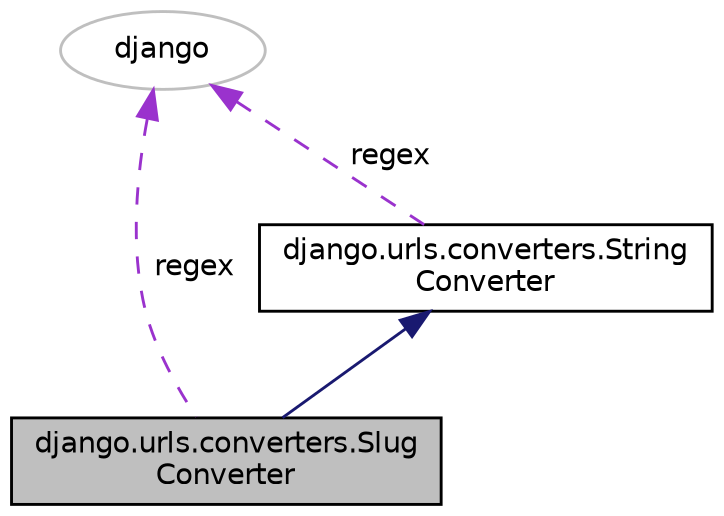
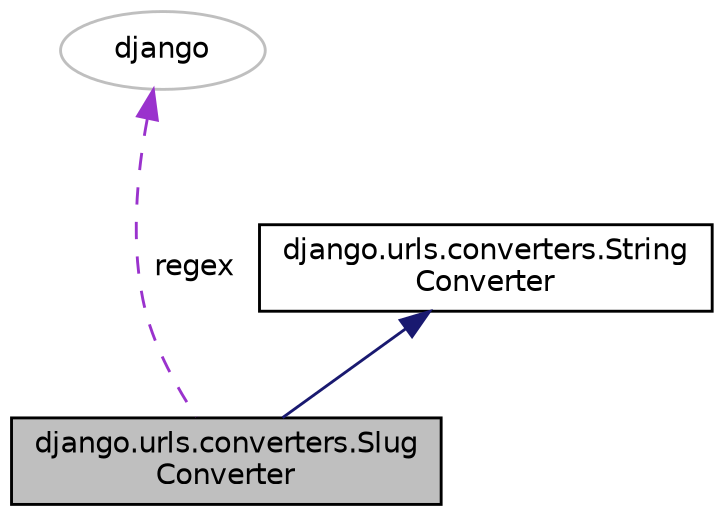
(330, 163) -> none
